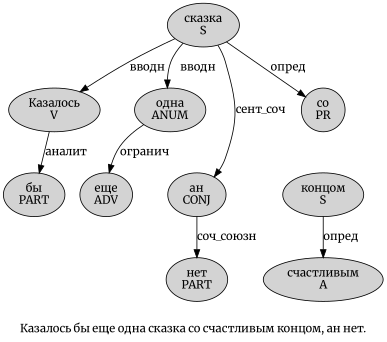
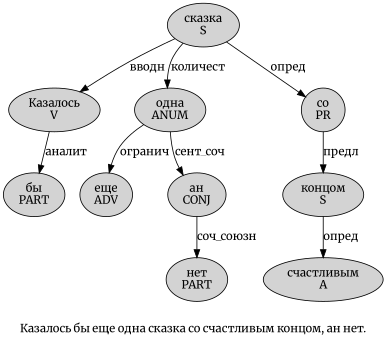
(198, 68) -> (198, 68)
(235, 108) -> (173, 150)
none -> (323, 148)
